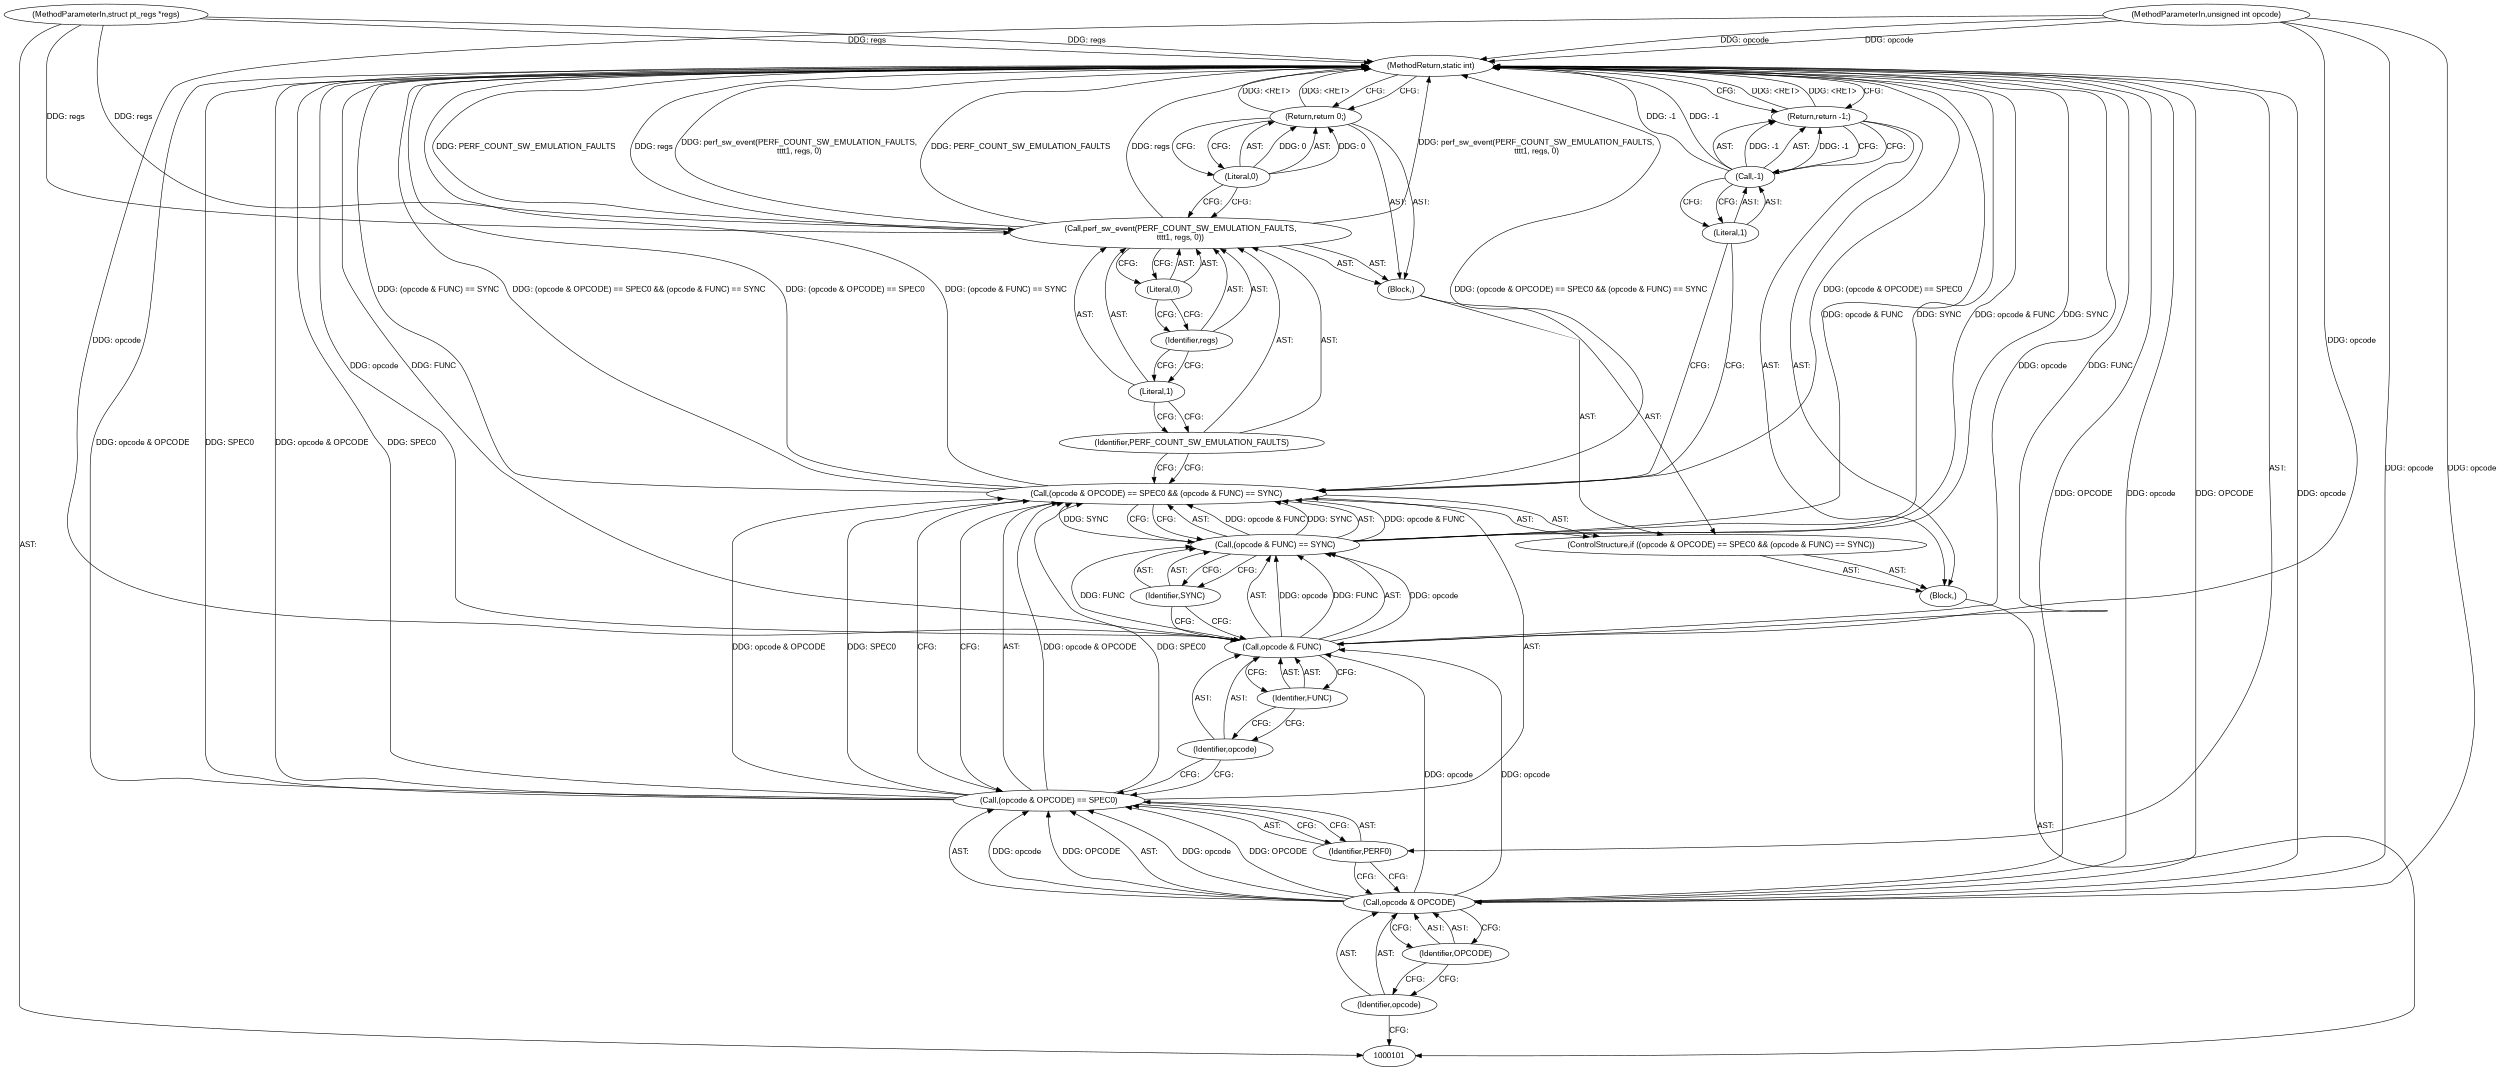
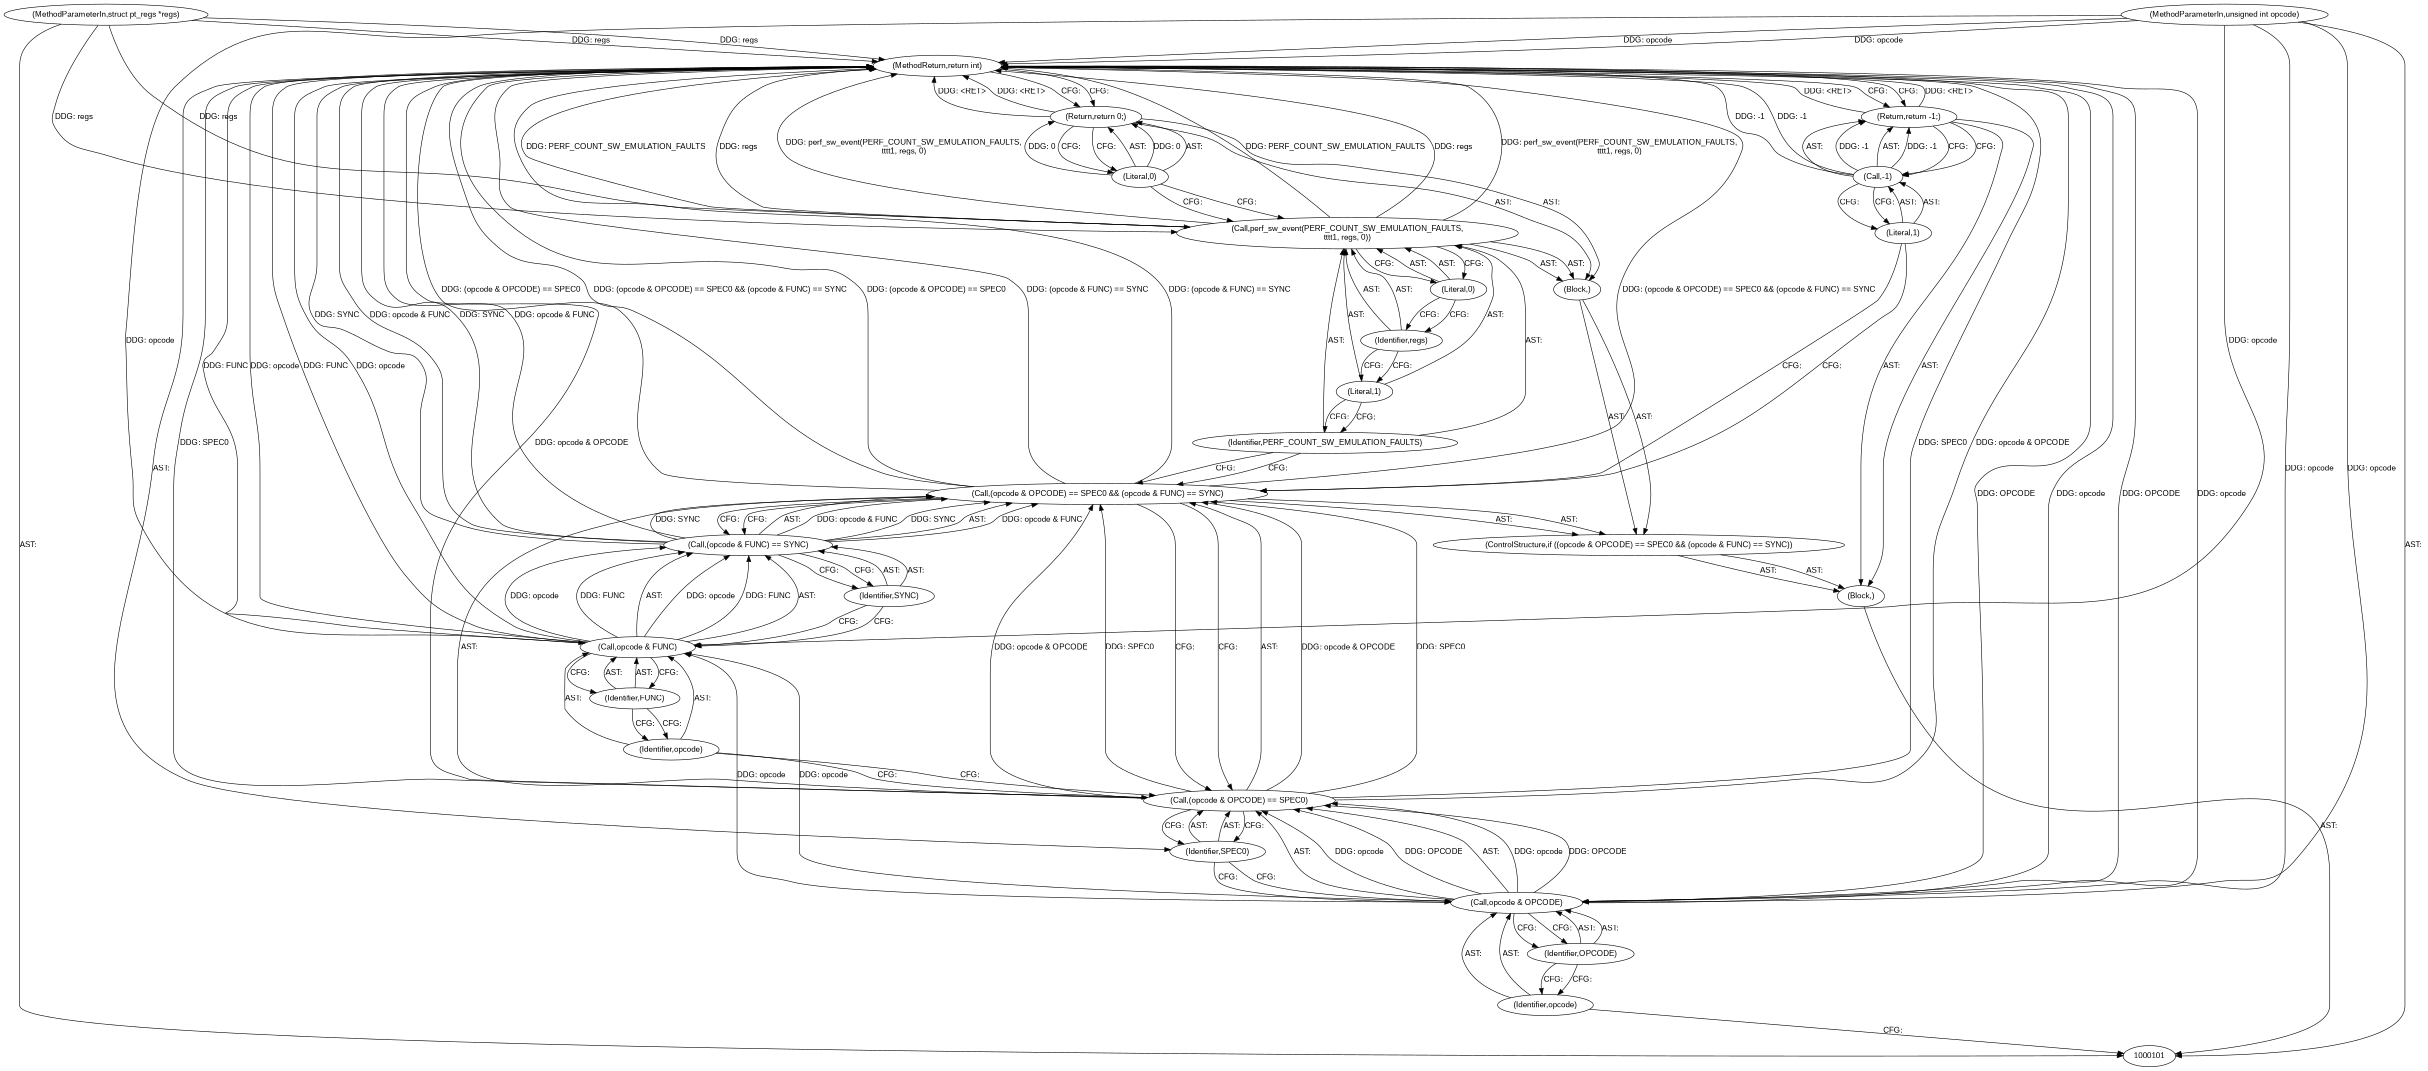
(1431, 66) -> (937, 66)
none -> (2405, 594)
(1360, 852) -> (1218, 852)
